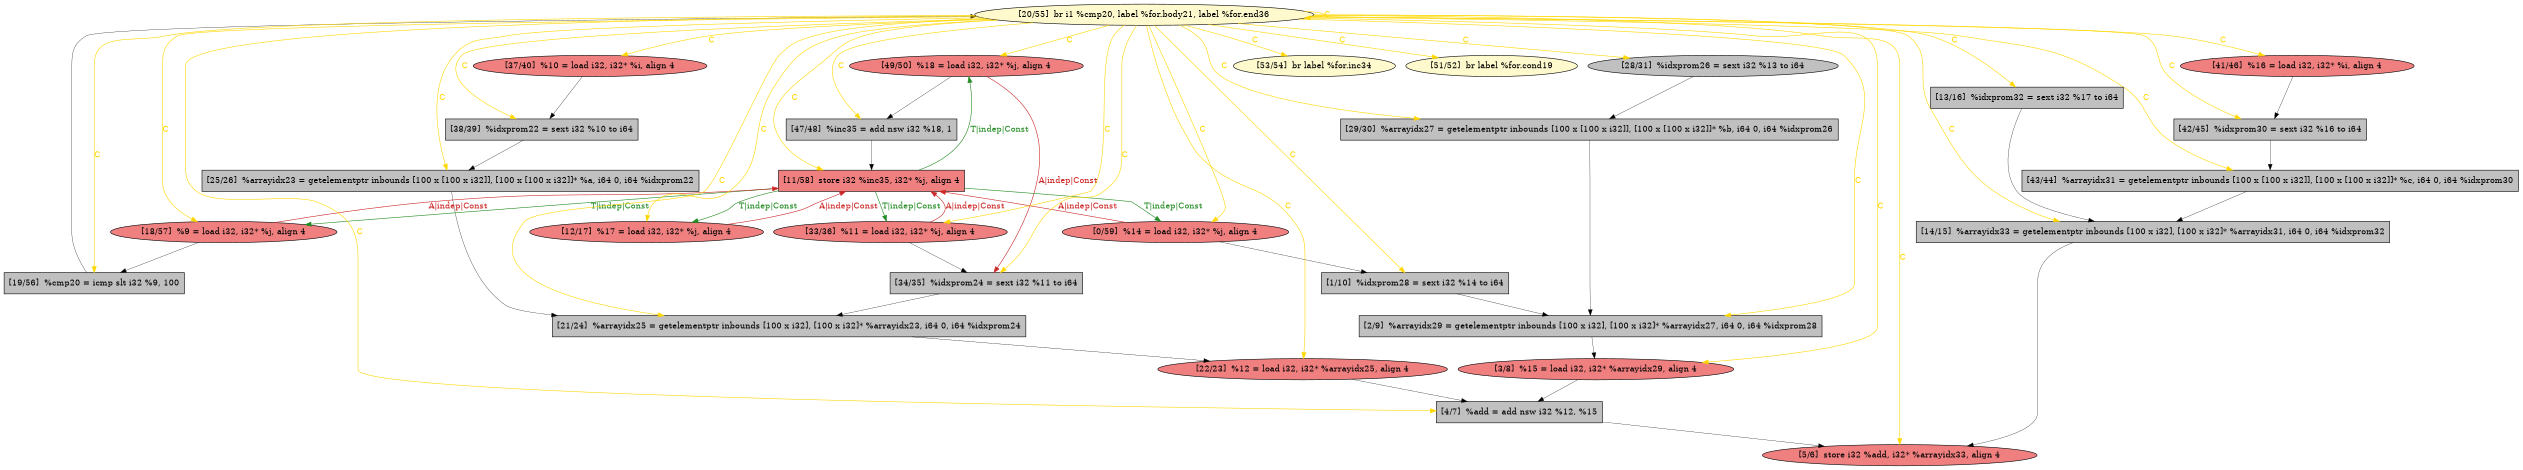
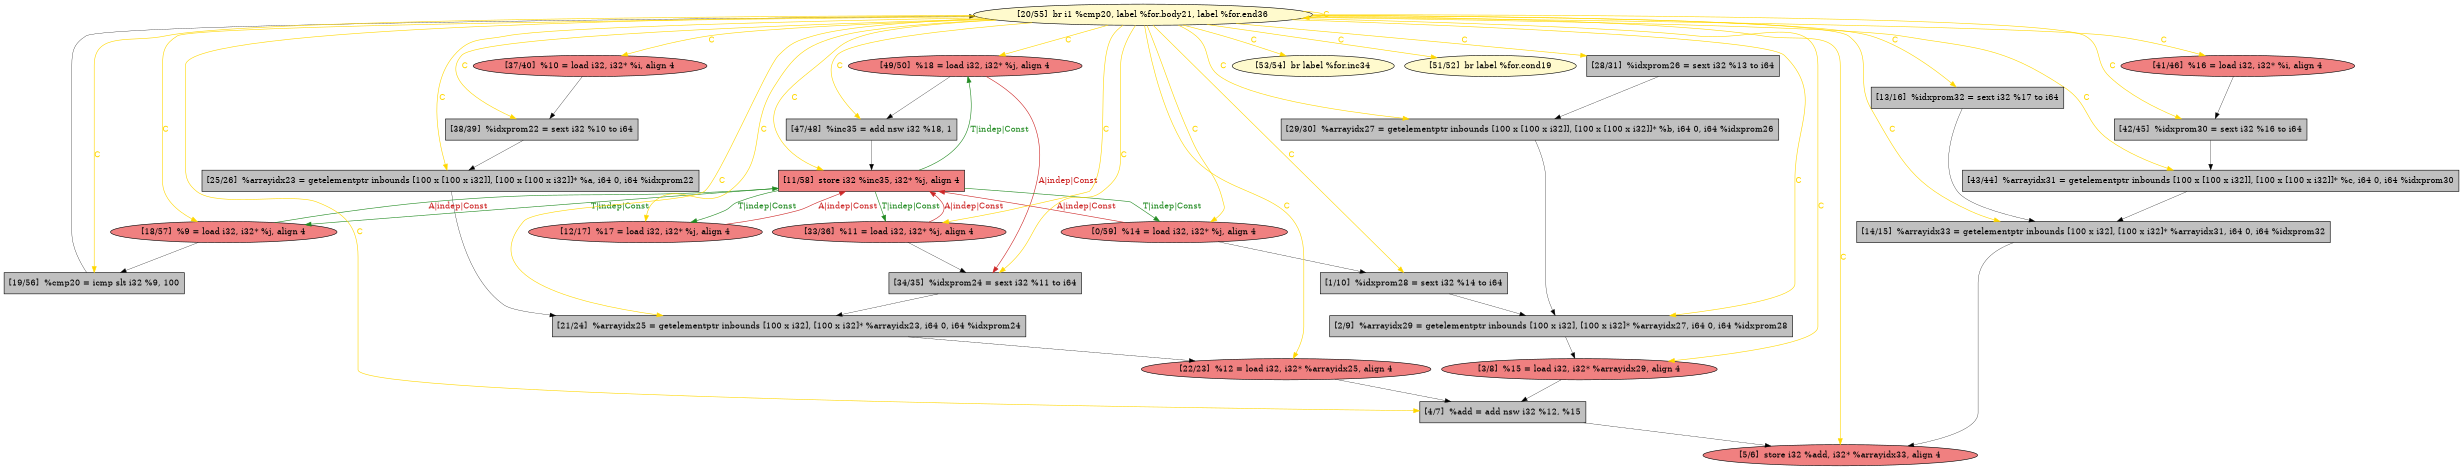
(1713, 66) -> (1683, 66)
(523, 196) -> (523, 196)
